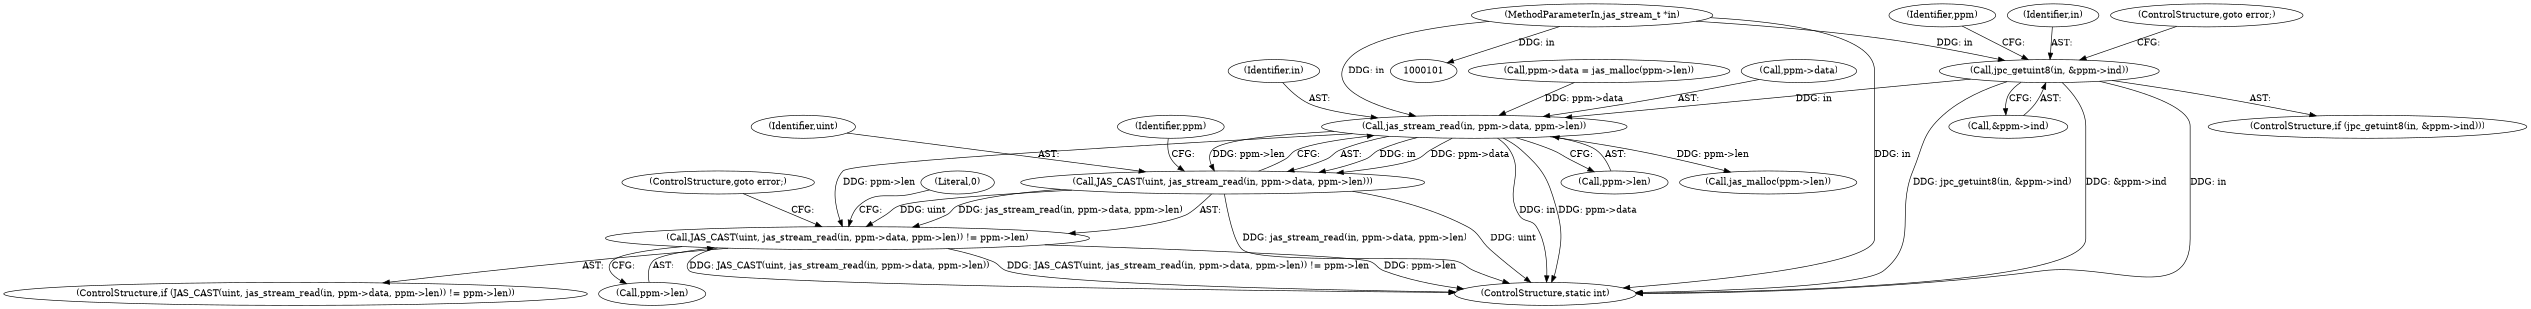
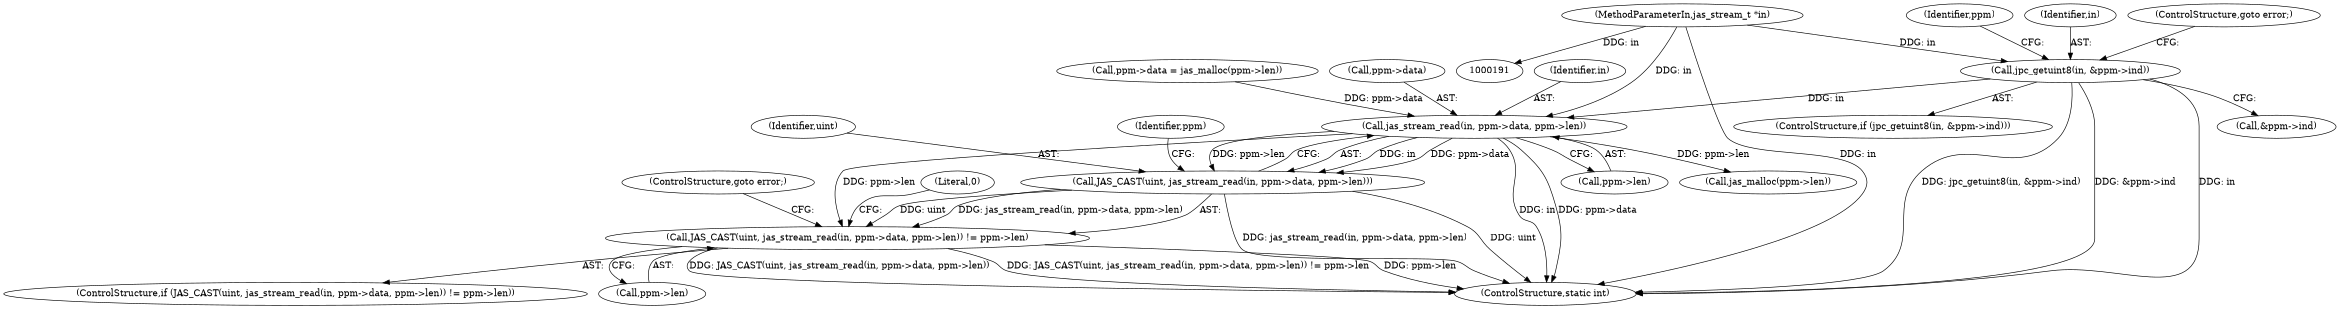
(1424, 71) -> (1490, 71)
(2035, 104) -> none
